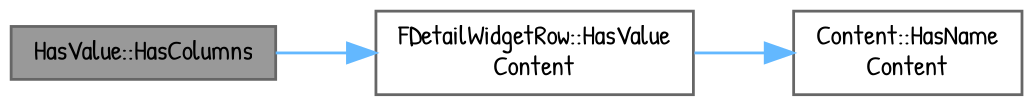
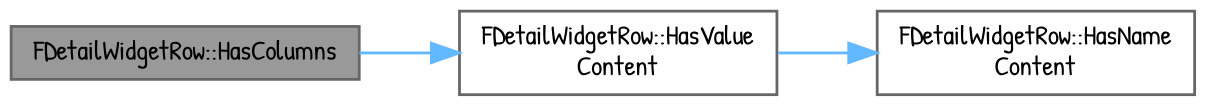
(143, 53) -> (185, 53)
(908, 53) -> (1036, 53)
